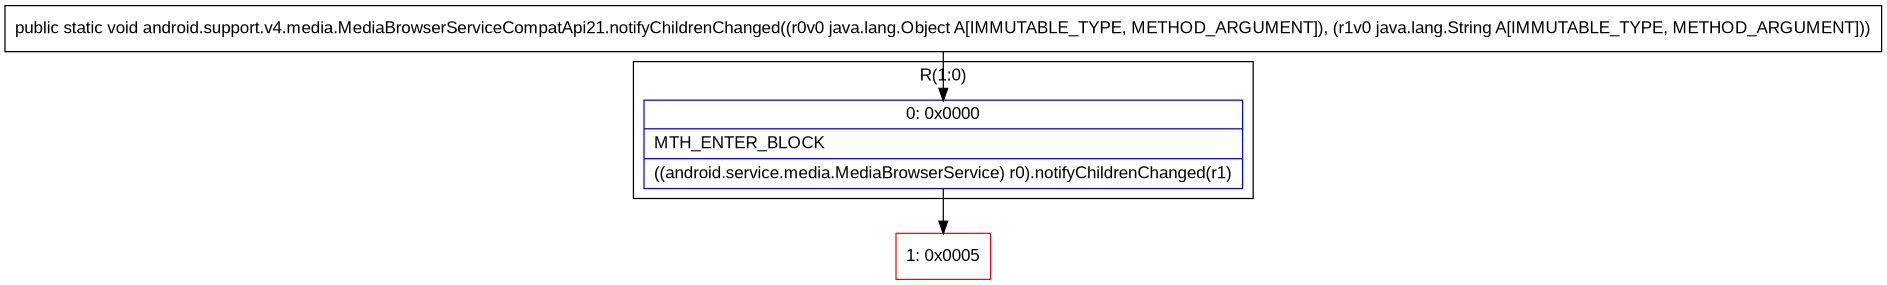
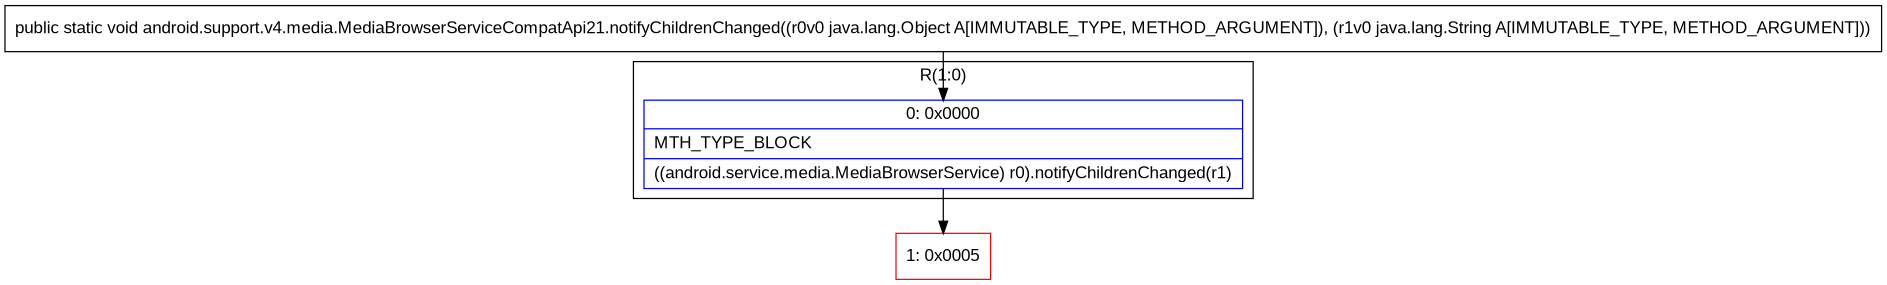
(740, 143) -> (733, 143)
